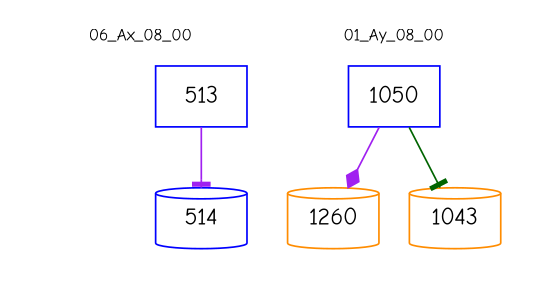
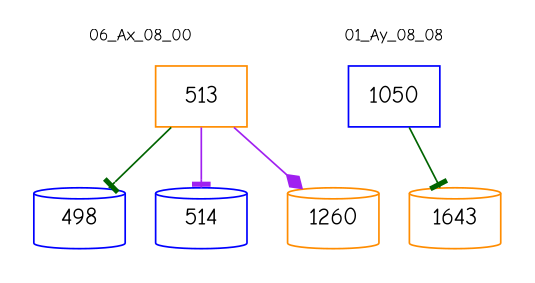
(394, 36) -> (394, 36)
(201, 96) -> (201, 96)
(368, 148) -> (250, 142)
none -> (80, 218)
(455, 218) -> (455, 218)
